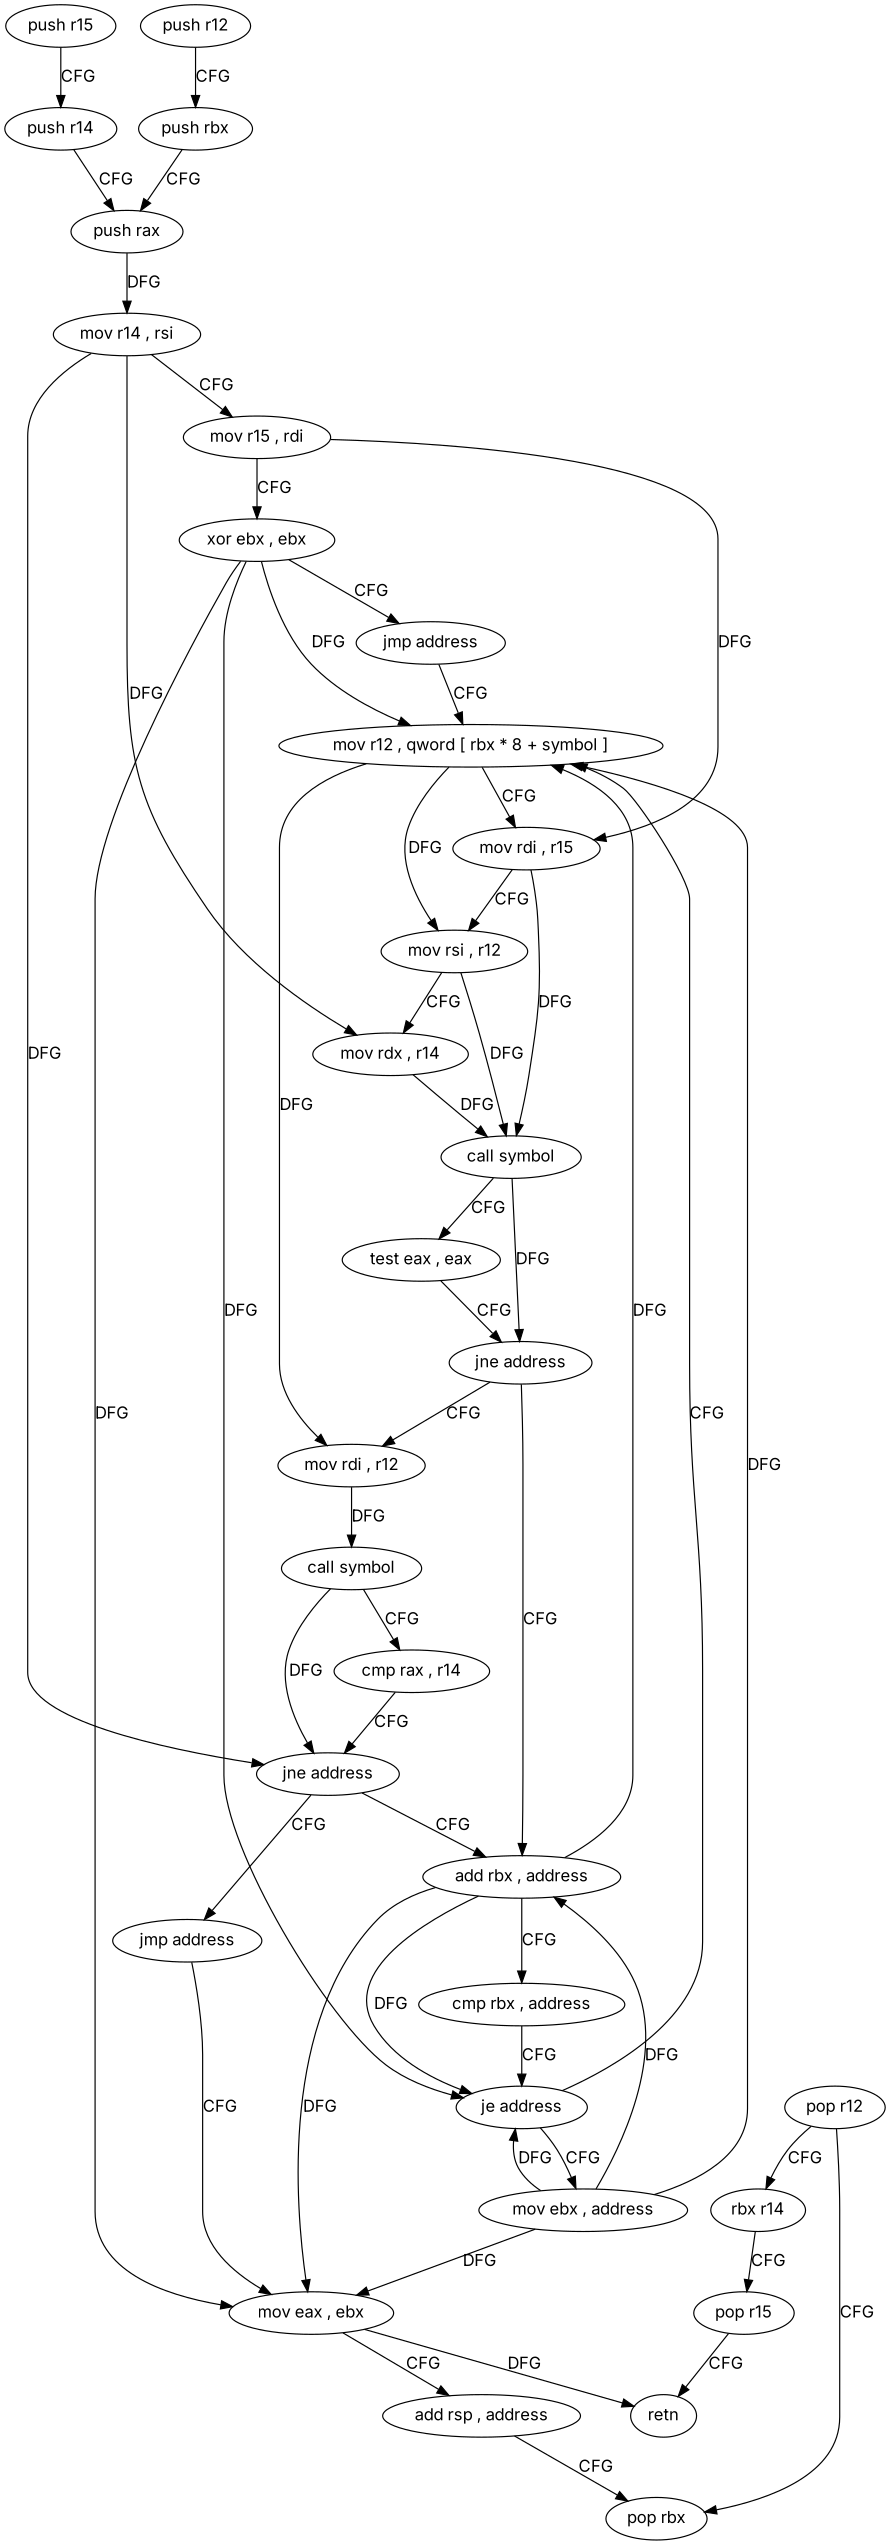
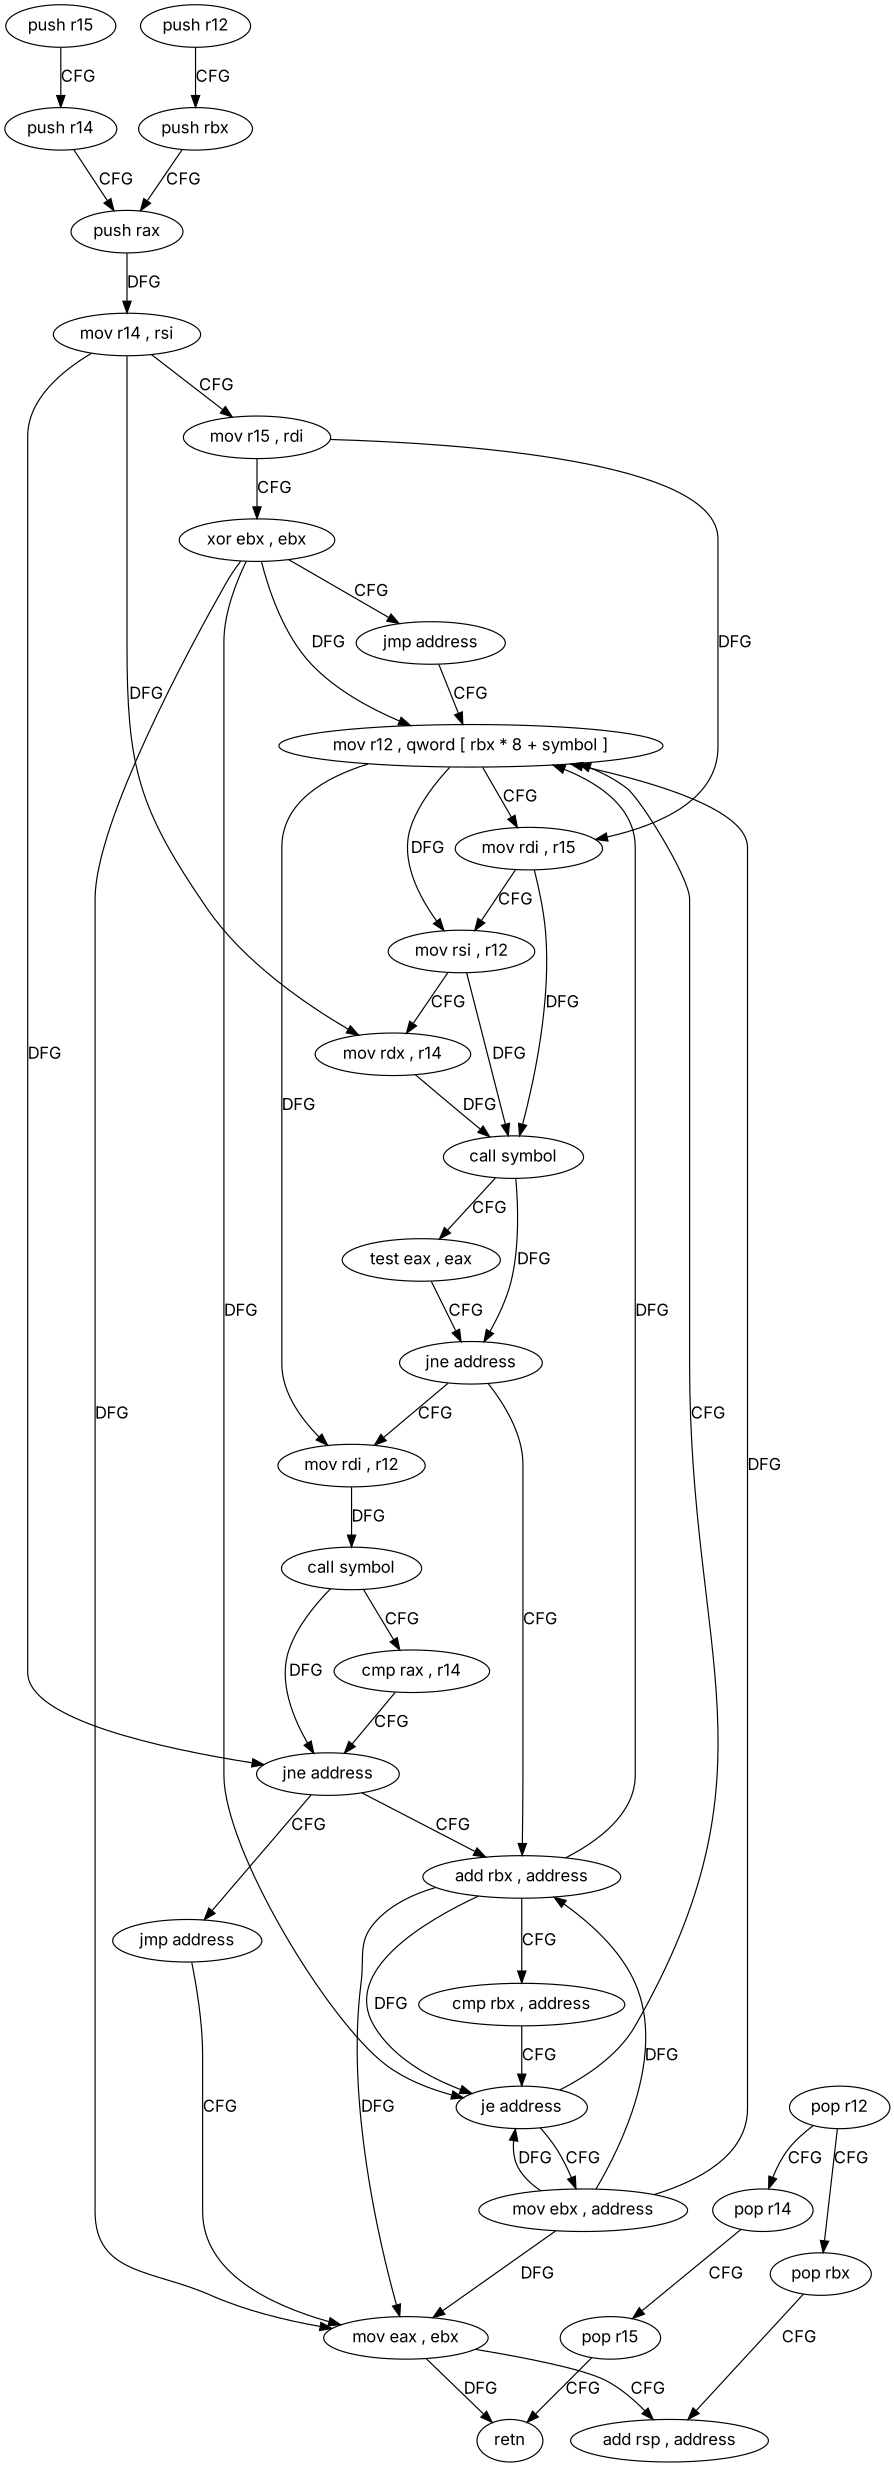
(758, 2210) -> (763, 2210)
(566, 2466) -> (750, 2352)
